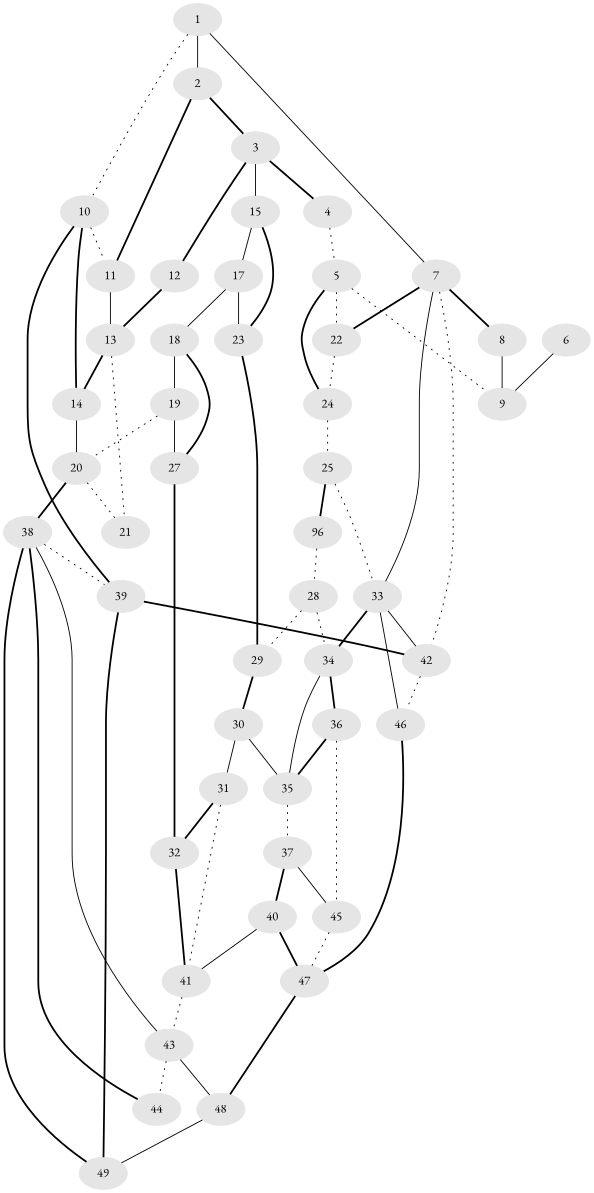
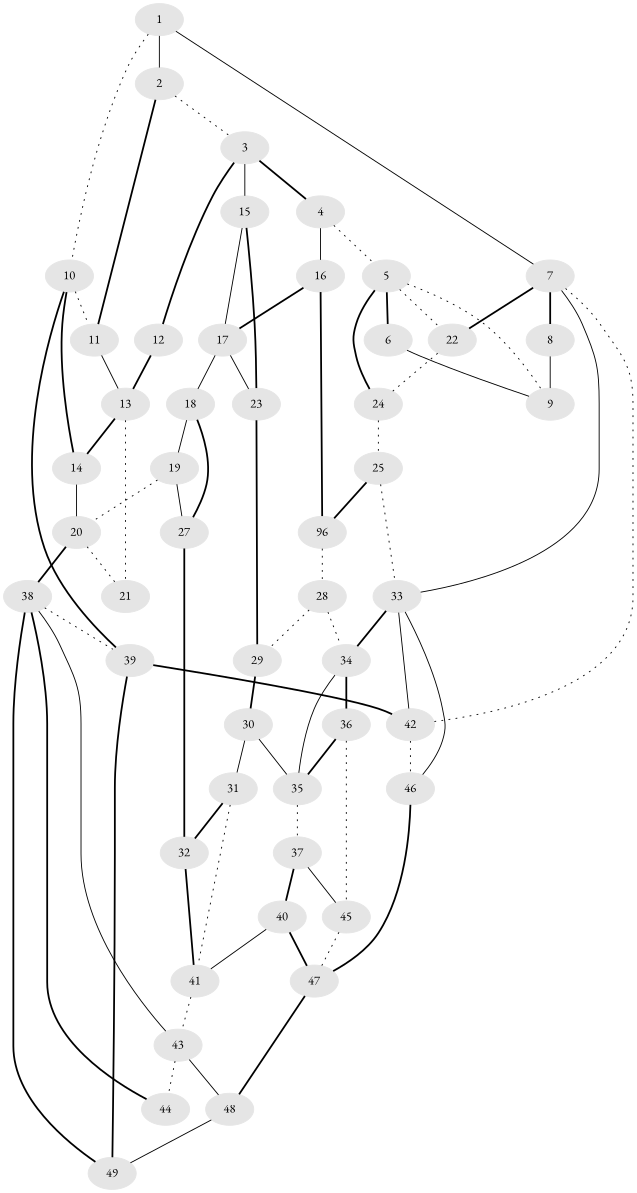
(227, 116) -> (202, 116)
none -> (320, 276)
none -> (387, 308)
